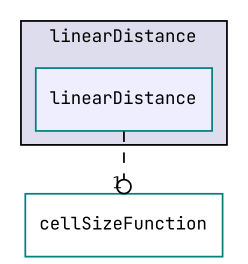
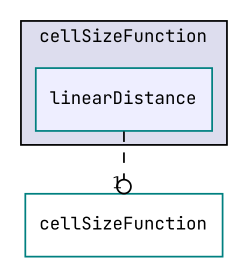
(124, 38) -> (124, 38)
